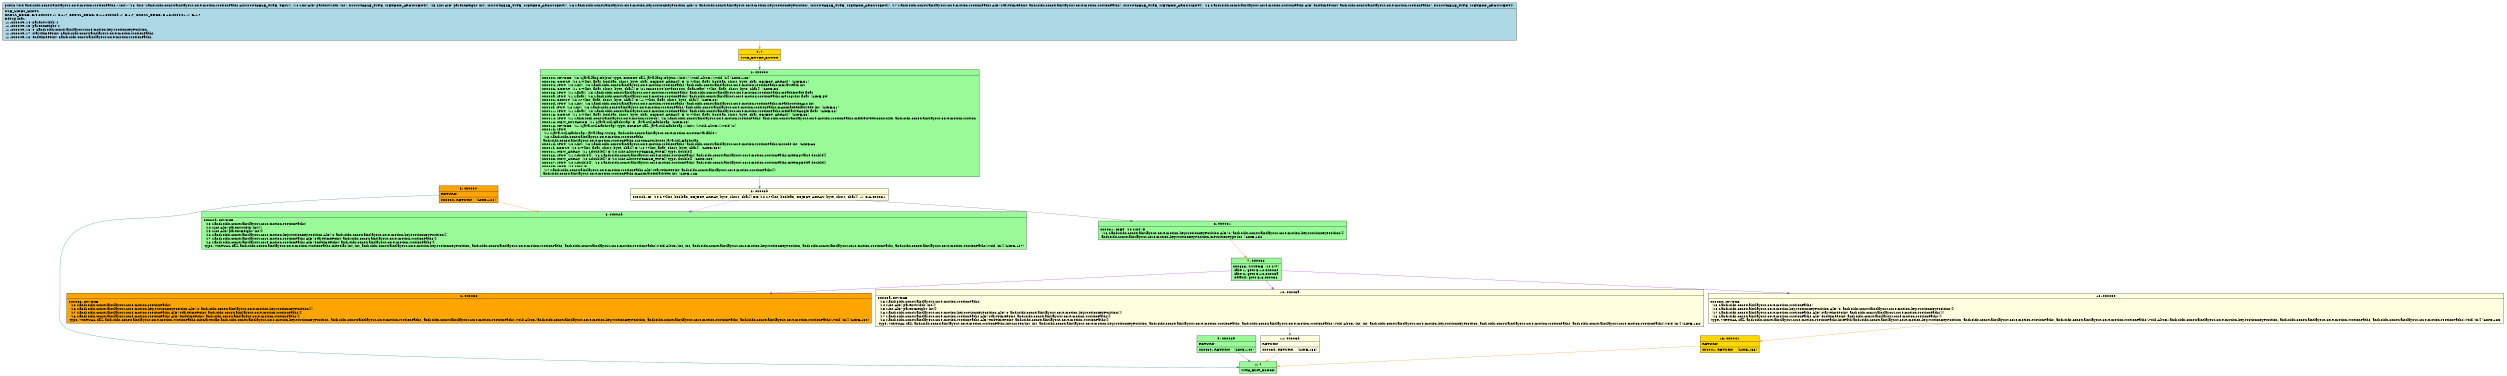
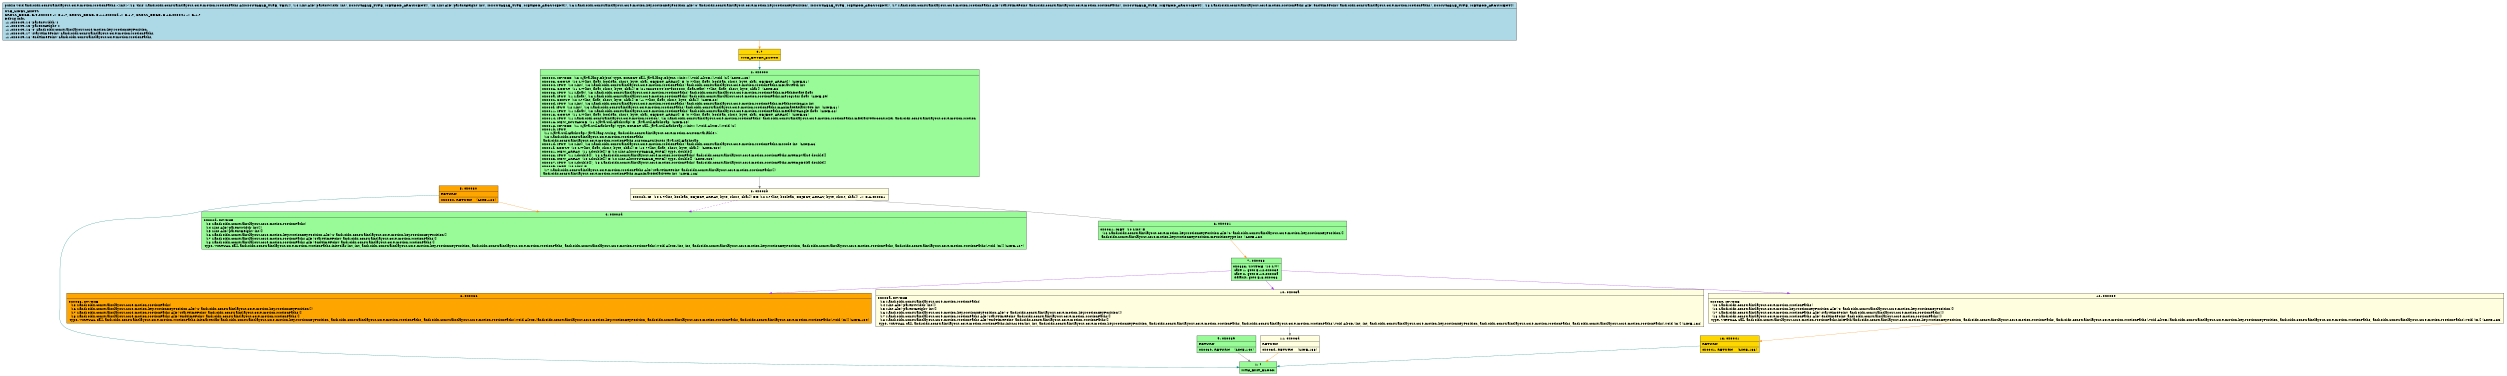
(1490, 356) -> (1490, 356)
